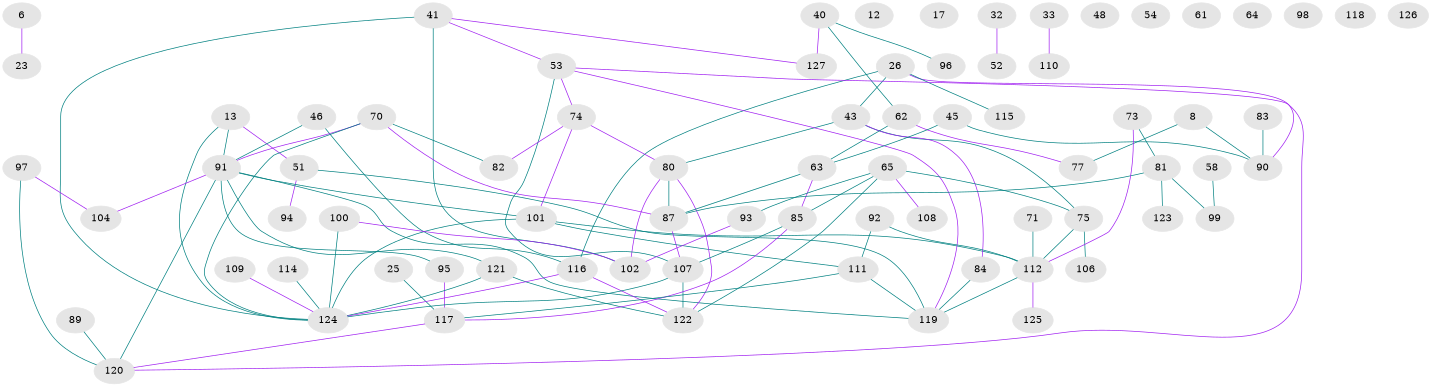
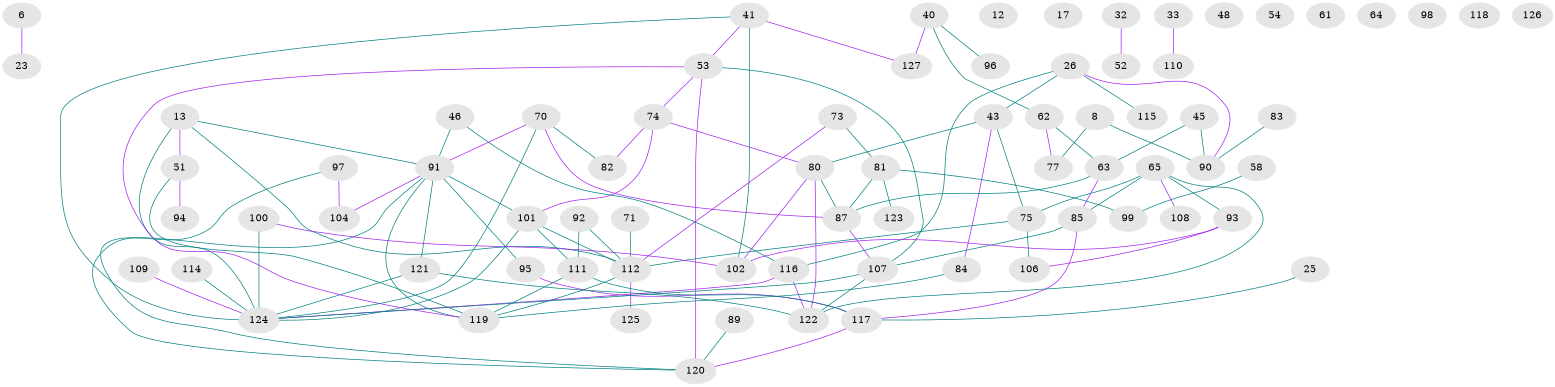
none -> (372, 250)
none -> (1135, 251)
